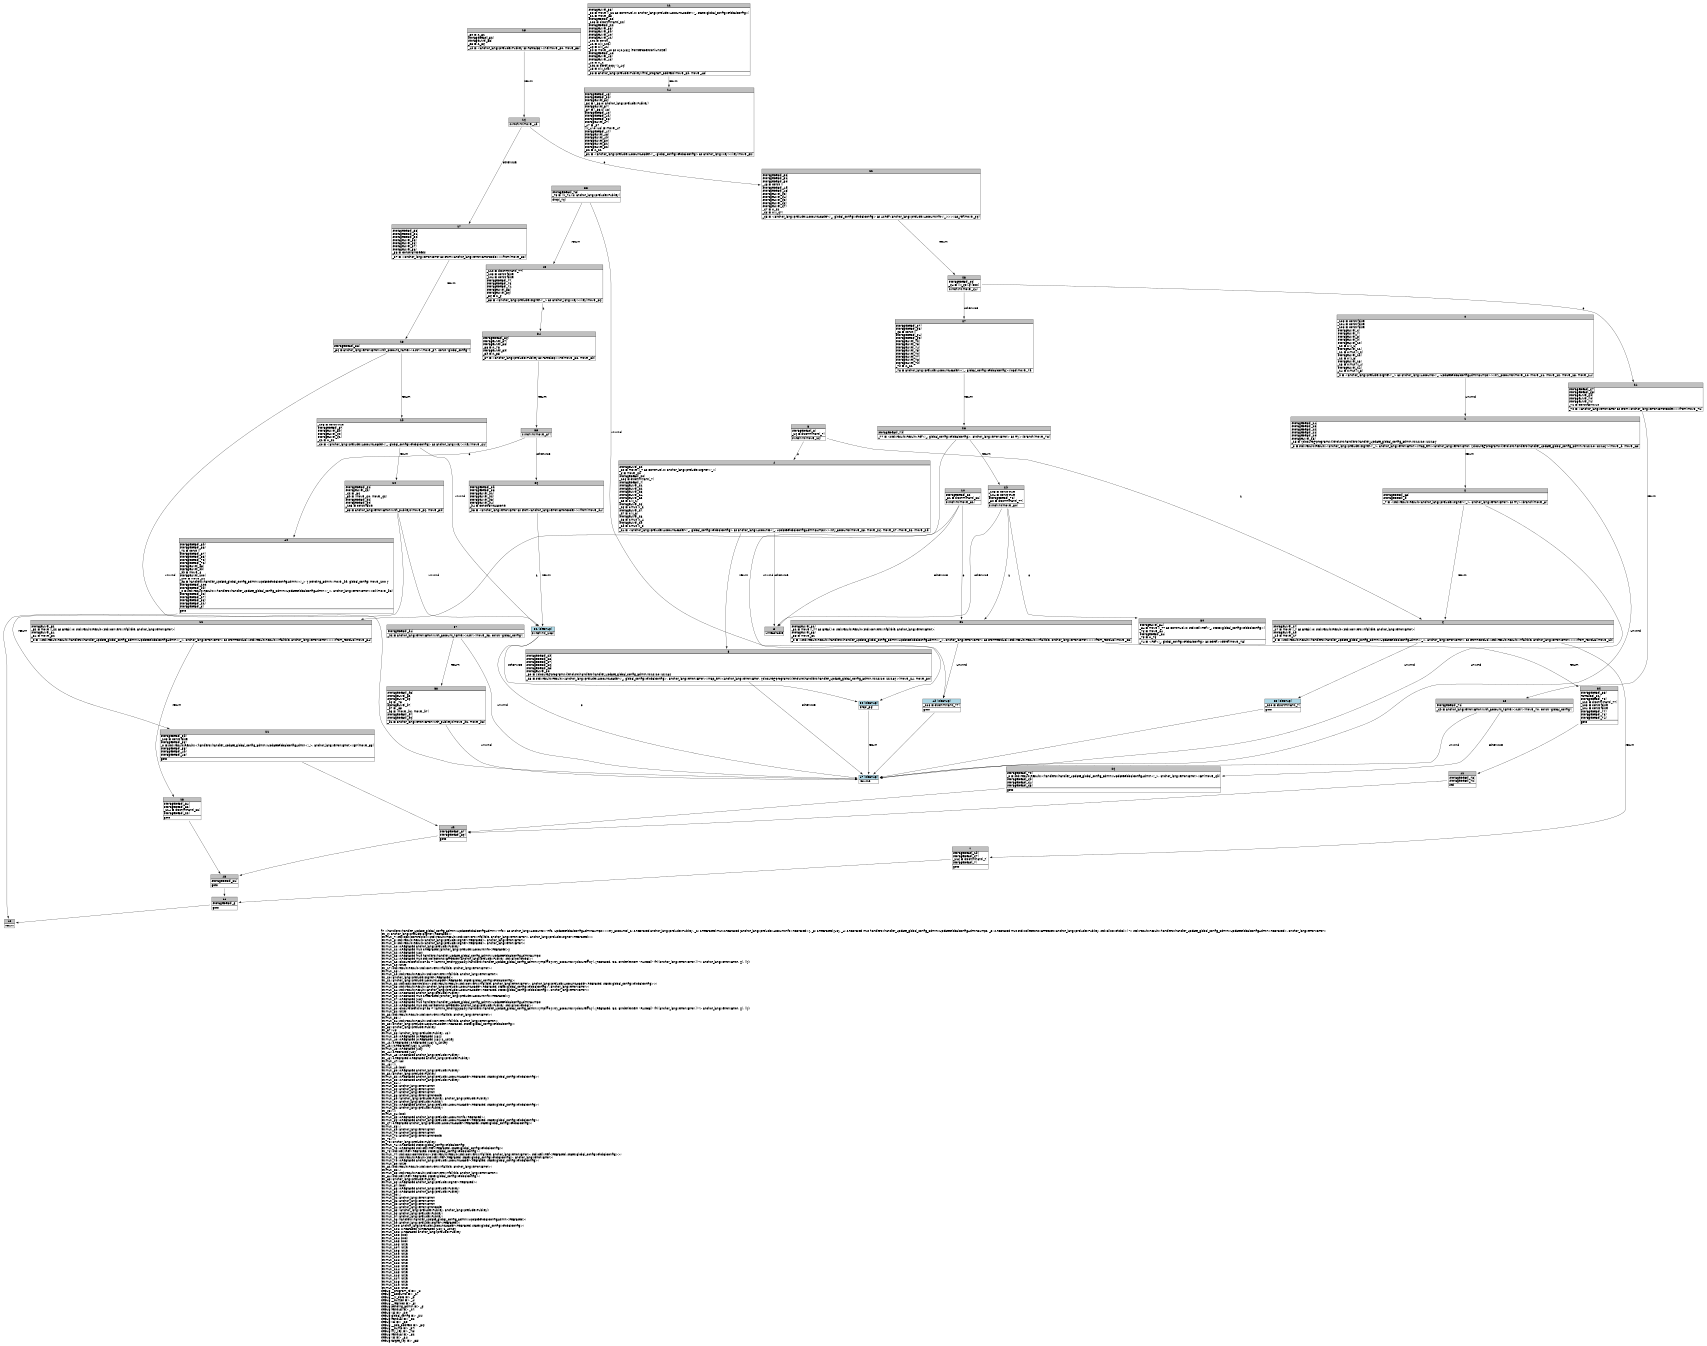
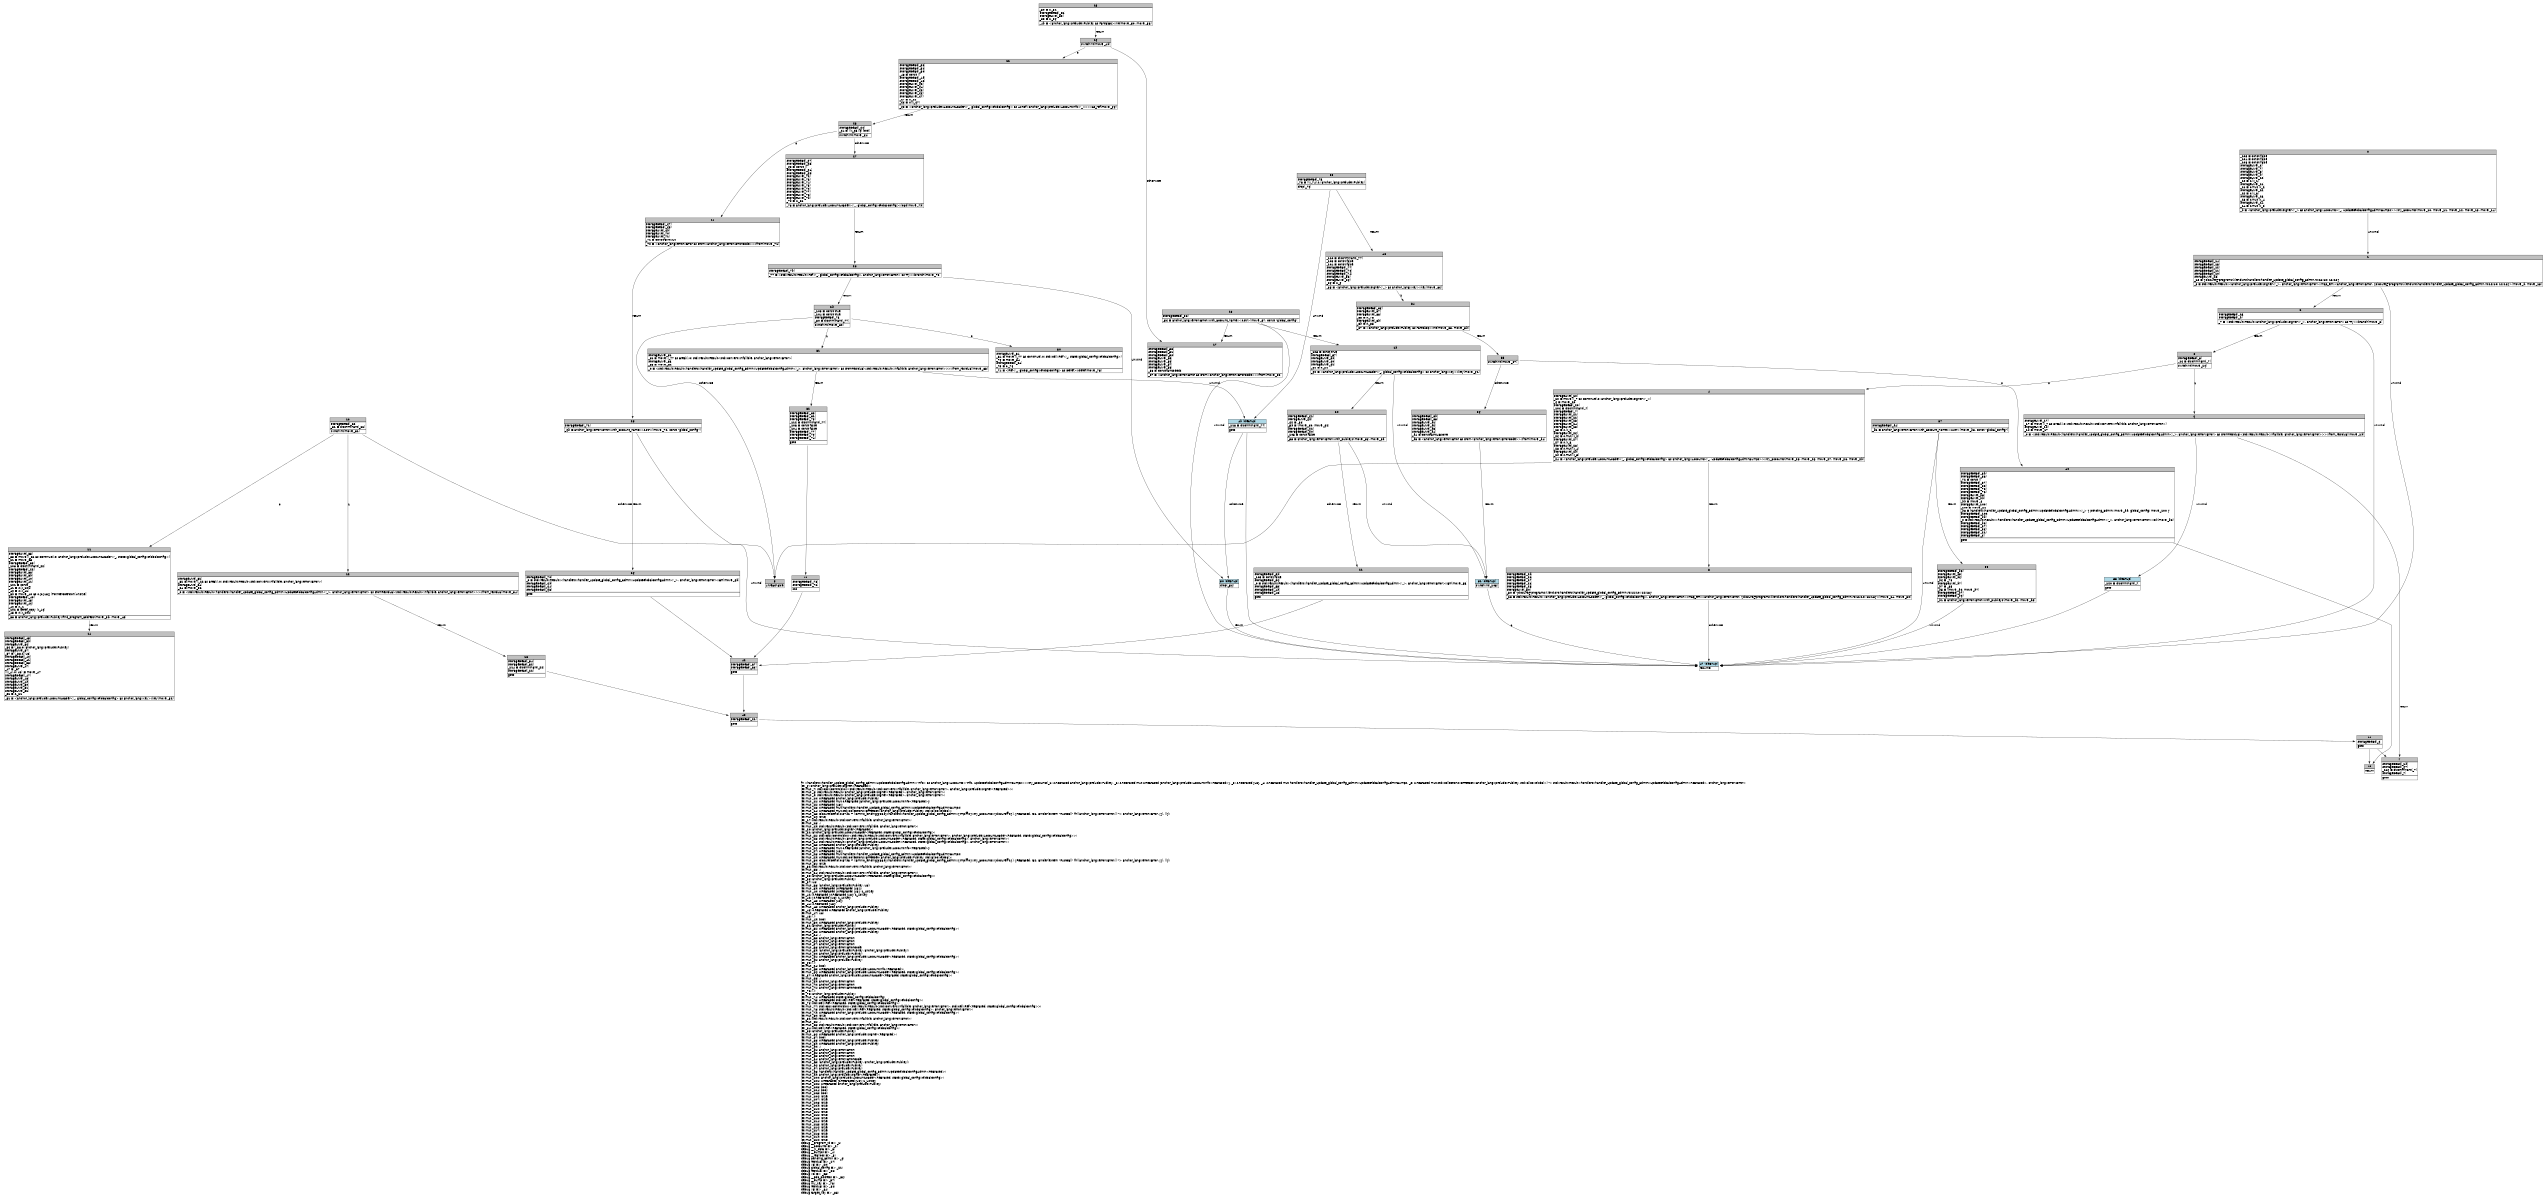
(428, 299) -> (1225, 332)
(962, 561) -> (242, 490)
(1455, 561) -> (2247, 338)
(648, 685) -> (1225, 503)
(1591, 696) -> (803, 416)
(1496, 746) -> (637, 505)
(596, 881) -> (2381, 752)
